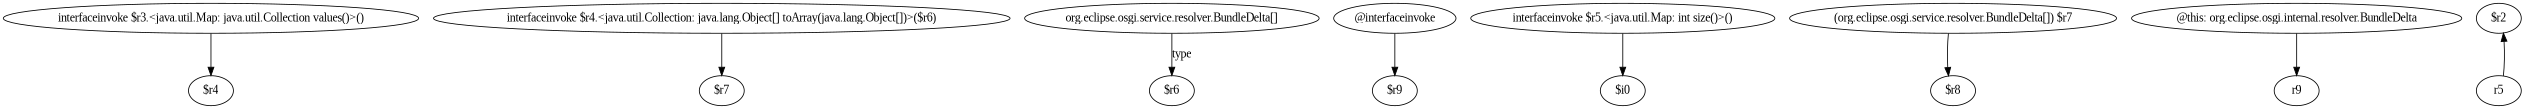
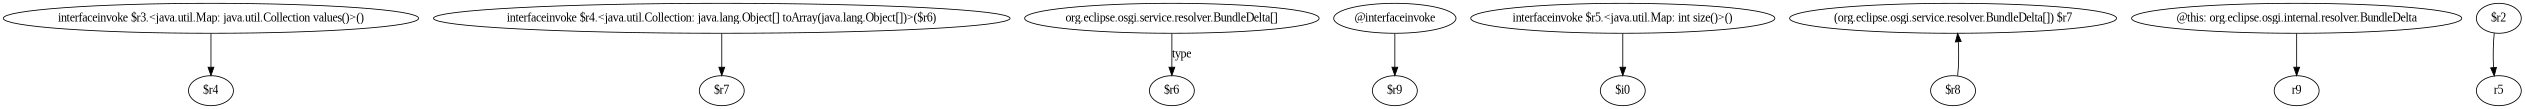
(1947, 50) -> (1959, 59)
(2504, 59) -> (2493, 50)
